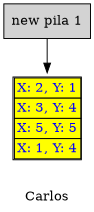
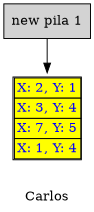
(48, 128) -> (48, 128)
